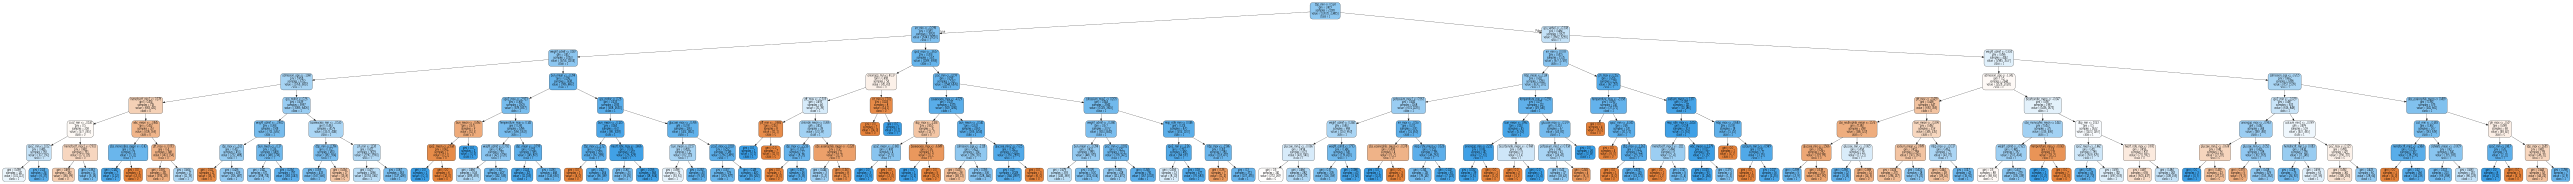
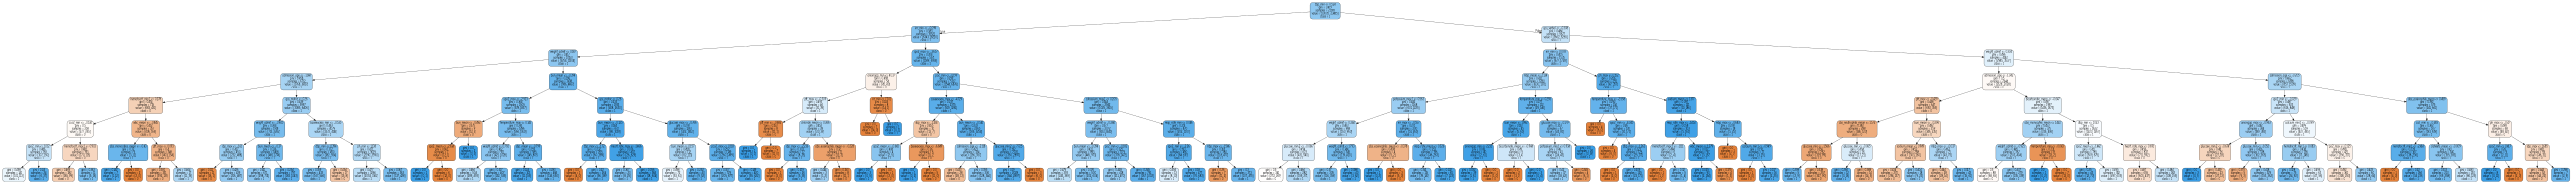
(1725, 175) -> (1725, 175)
